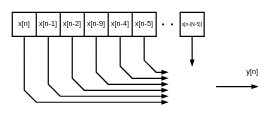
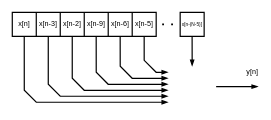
(48, 24) -> (48, 24)
(120, 24) -> (120, 24)
